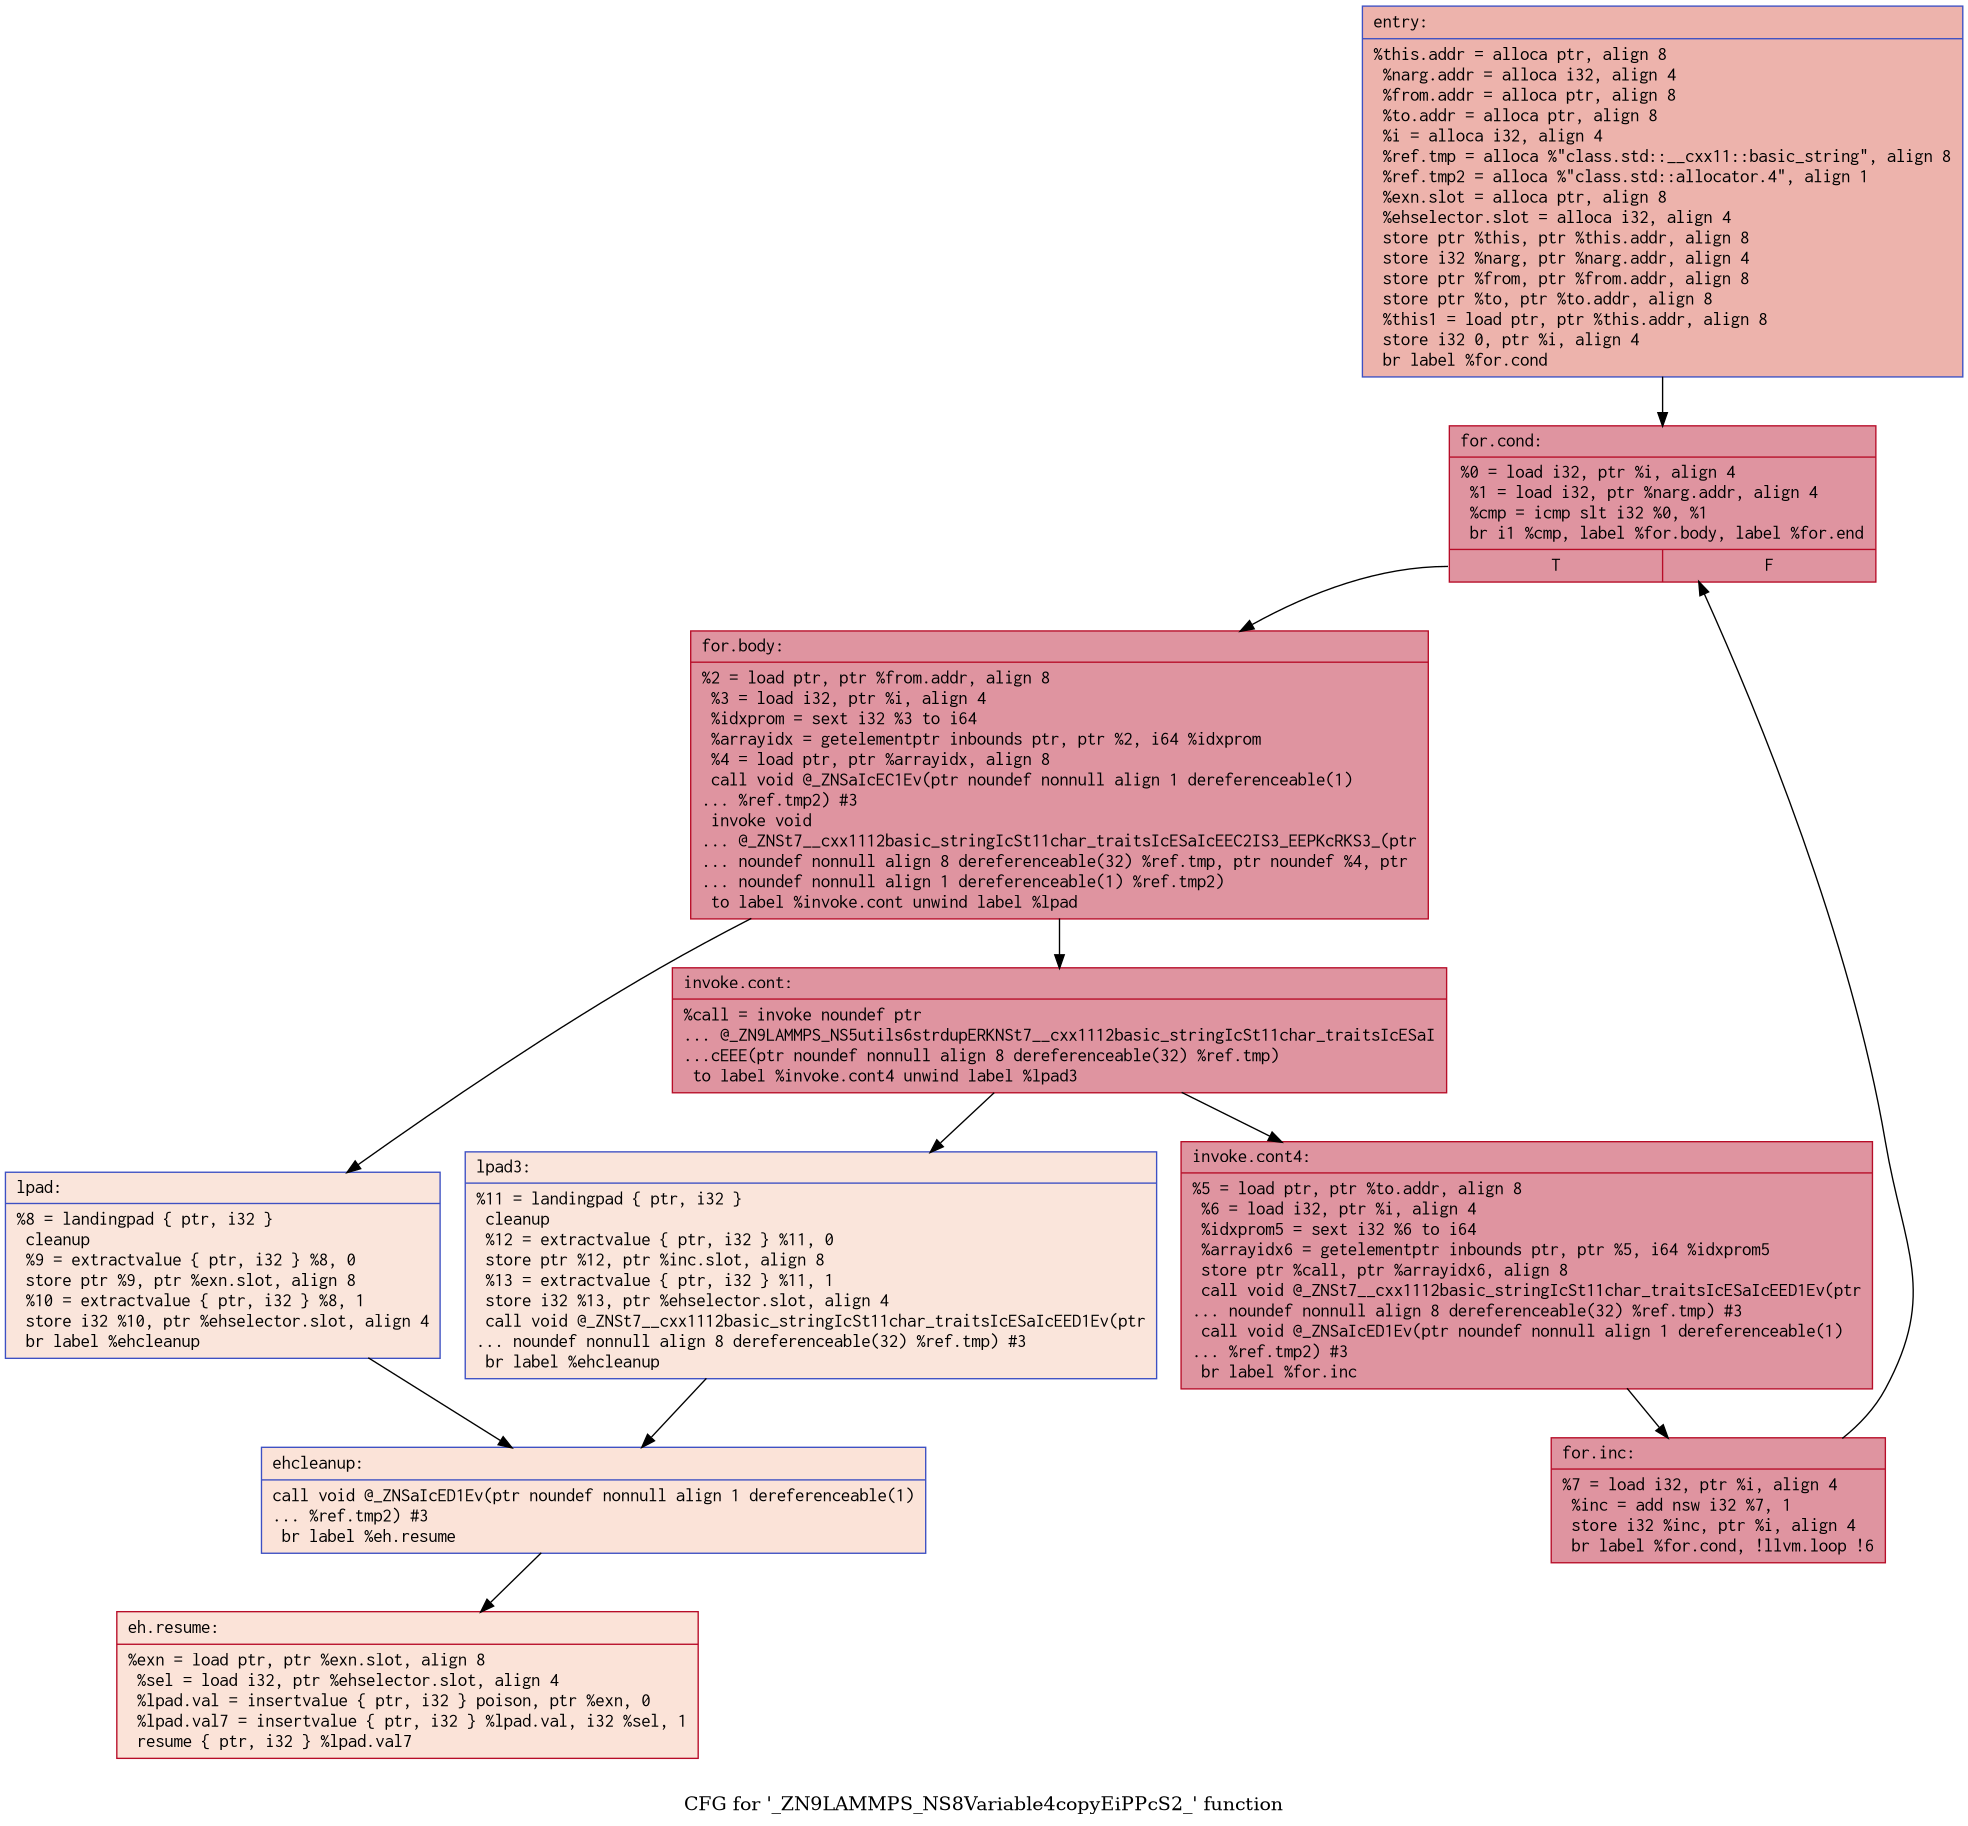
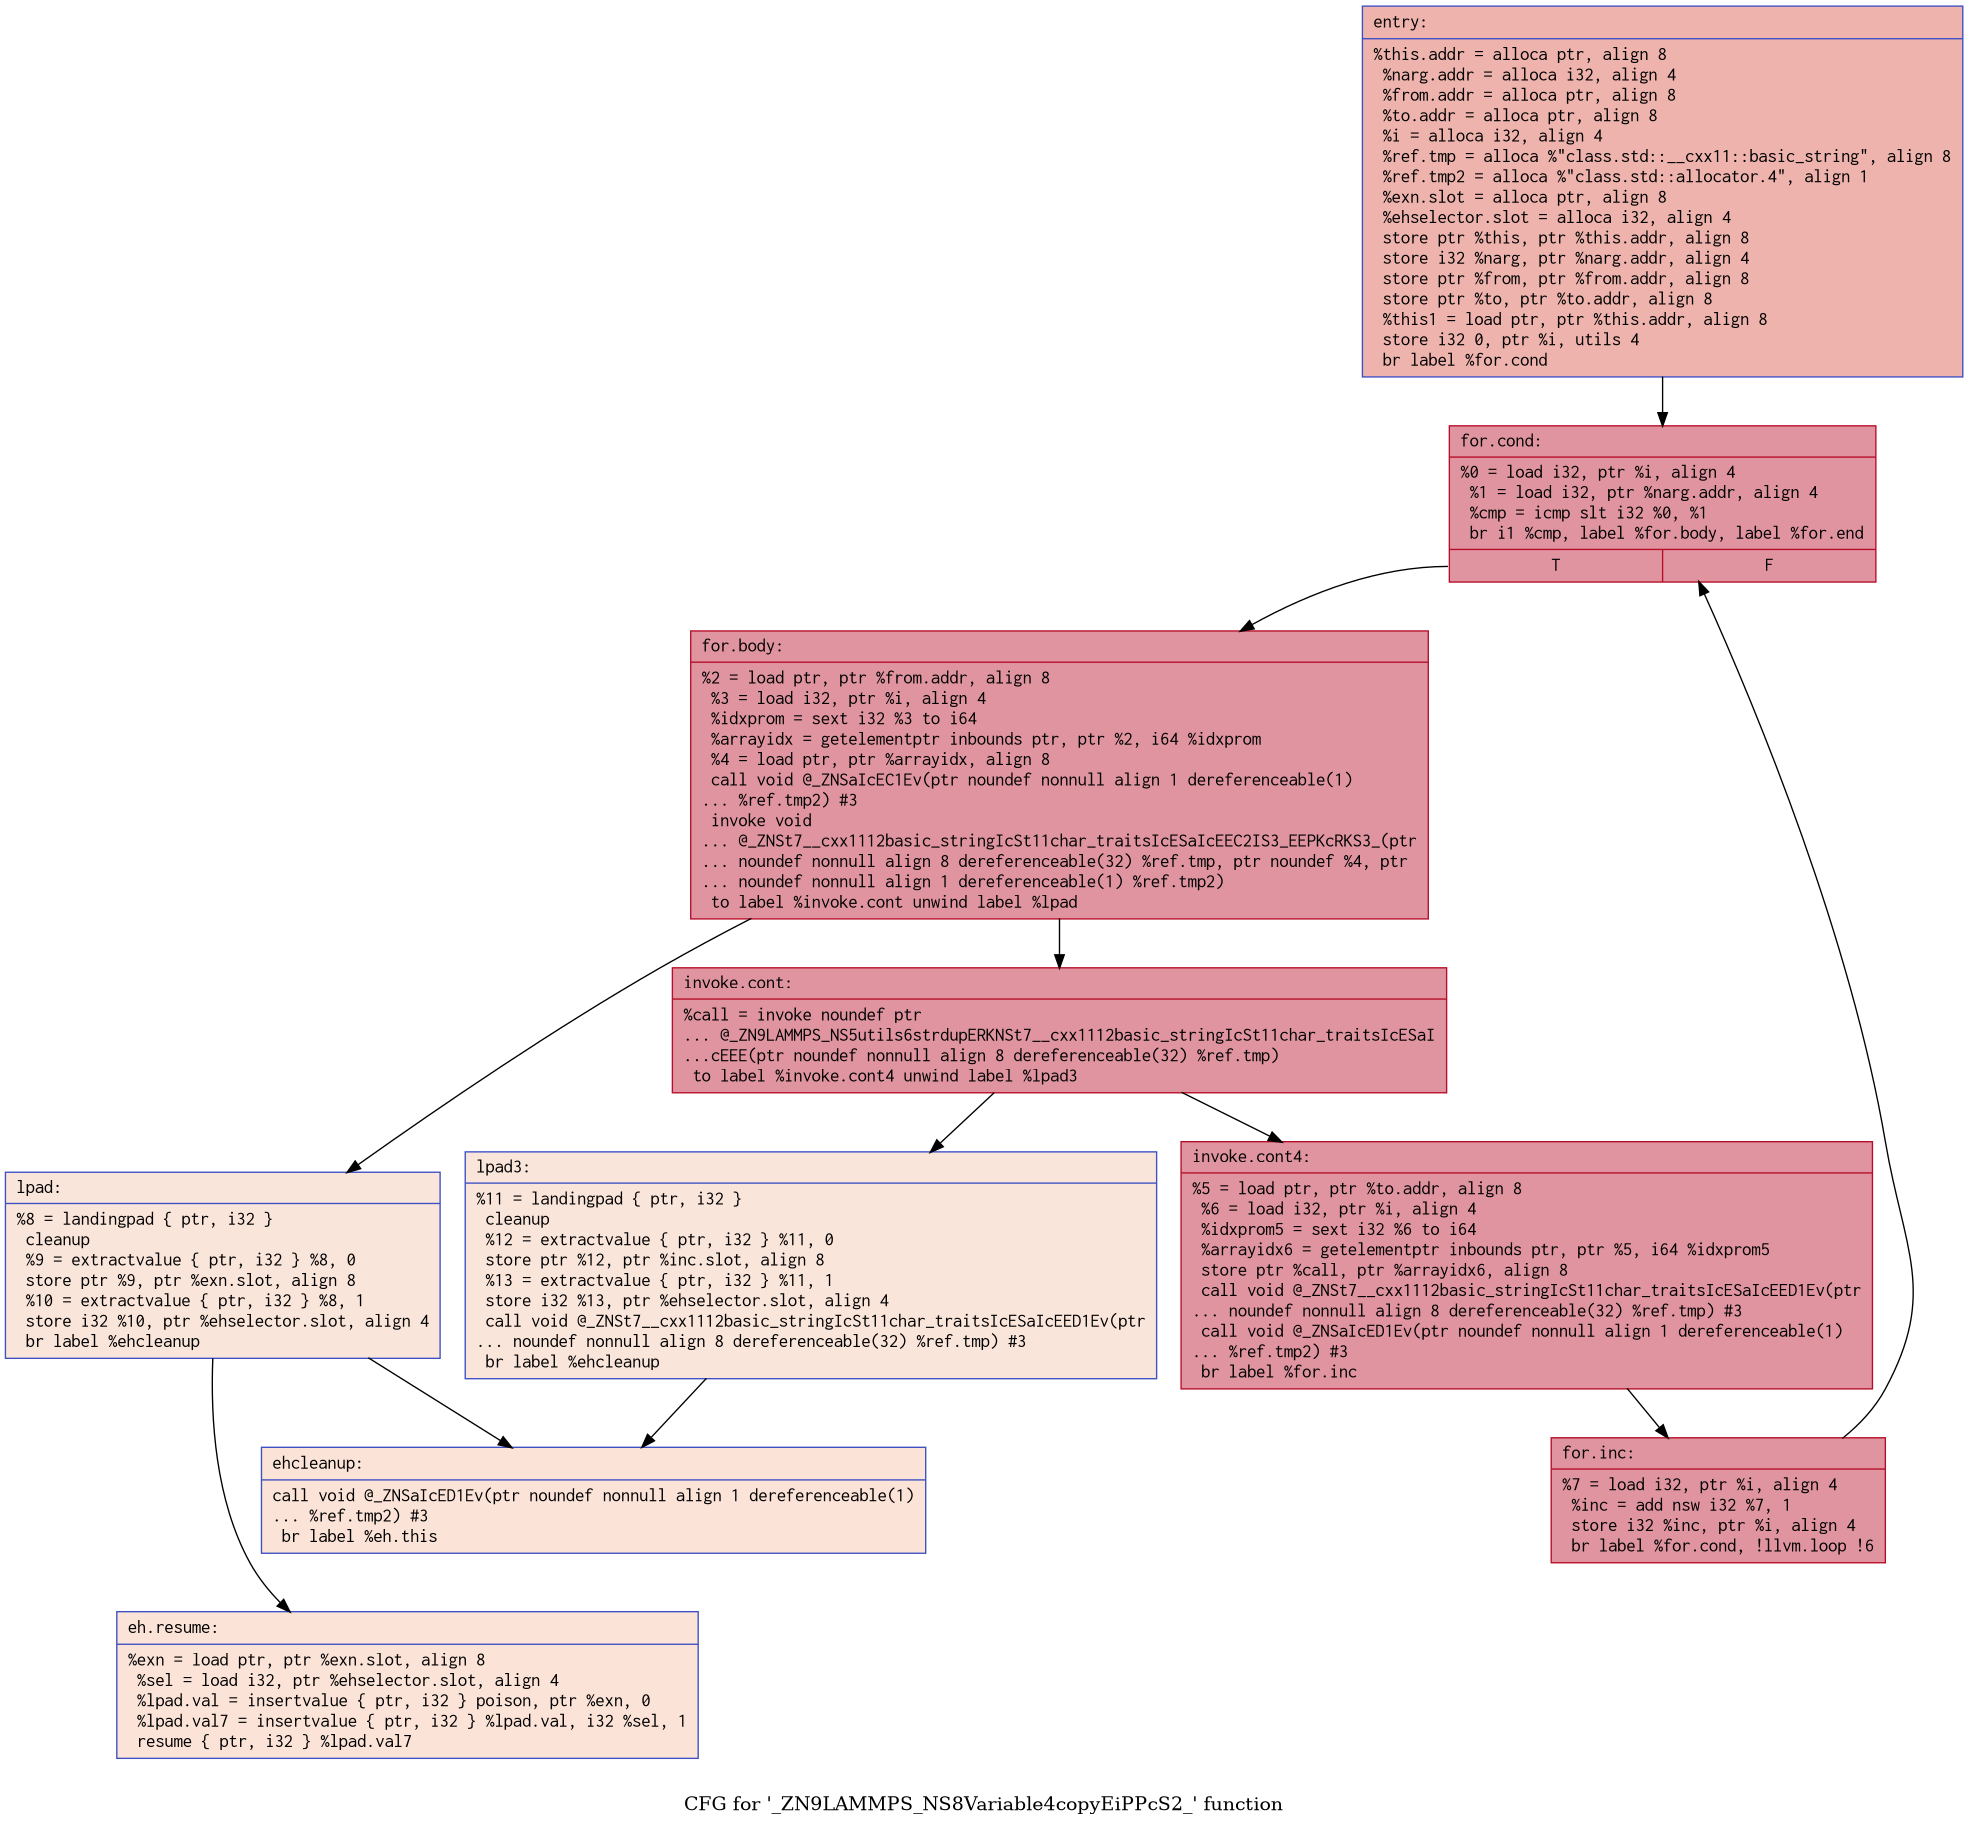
(1506, 340) -> (1506, 340)
(365, 1536) -> (355, 1536)
(516, 1578) -> (223, 1488)
(408, 1685) -> (408, 1685)
